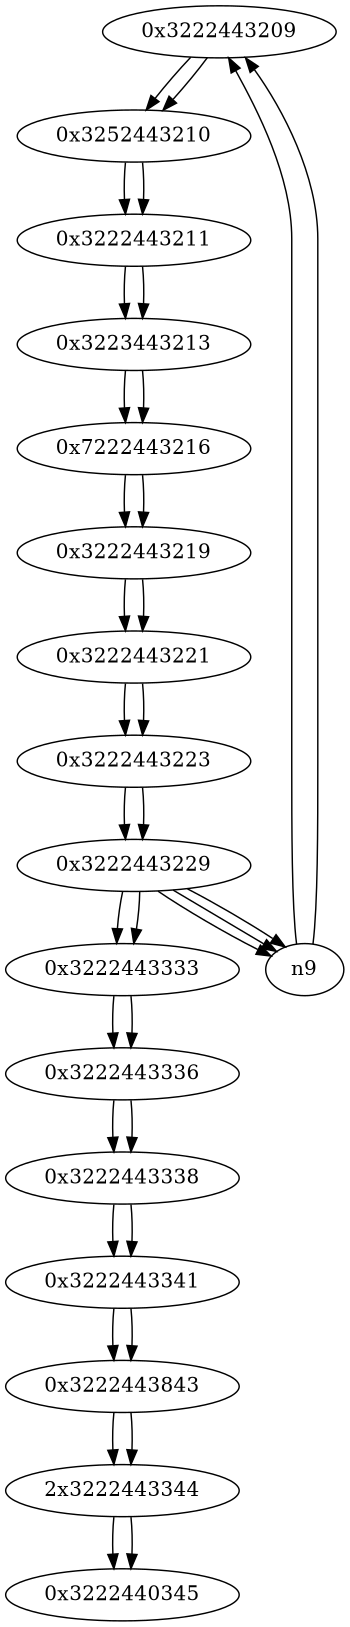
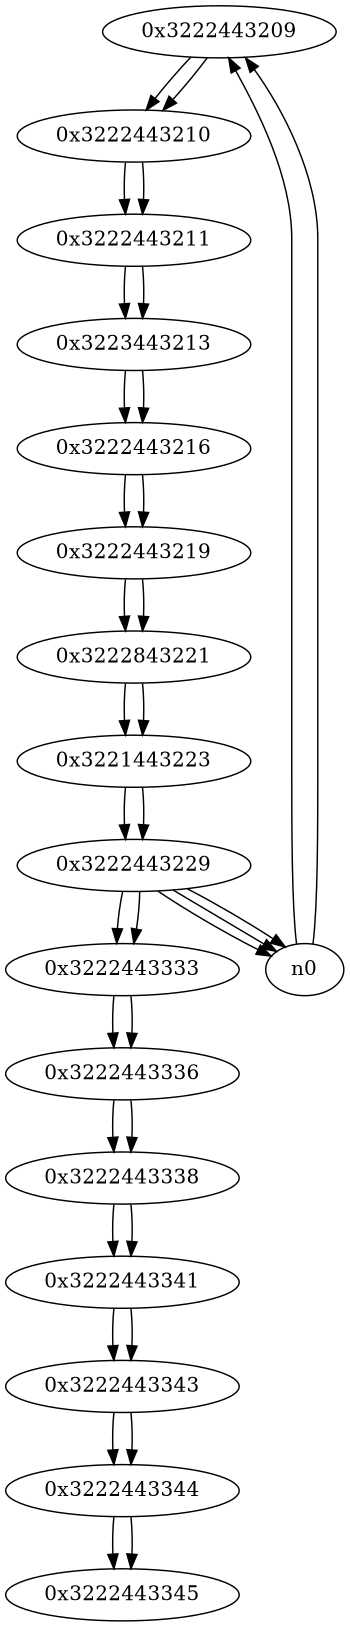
(134, 136) -> (134, 136)
(134, 449) -> (134, 449)
(134, 657) -> (134, 657)
(134, 761) -> (134, 761)
(305, 970) -> (305, 970)
(122, 1386) -> (122, 1386)
(122, 1491) -> (122, 1491)
(122, 1595) -> (122, 1595)
